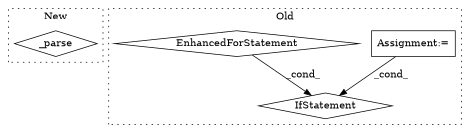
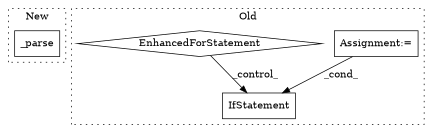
(56, 44) -> (37, 44)
(303, 75) -> (255, 75)
(325, 106) -> (259, 106)
